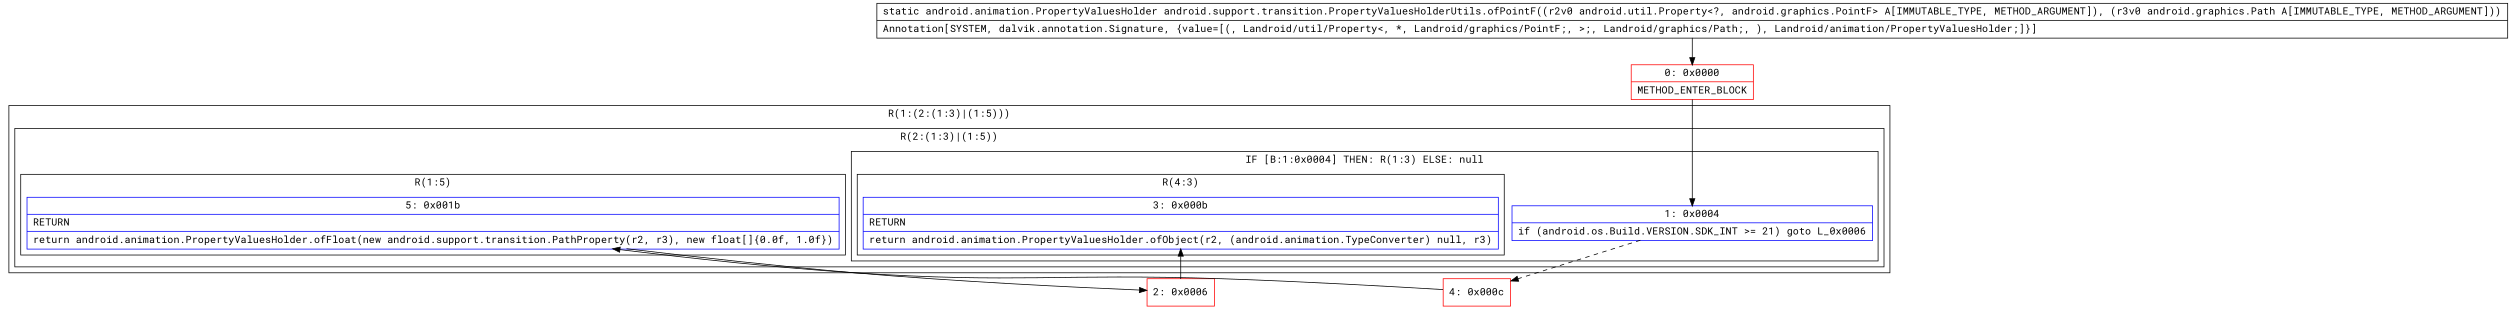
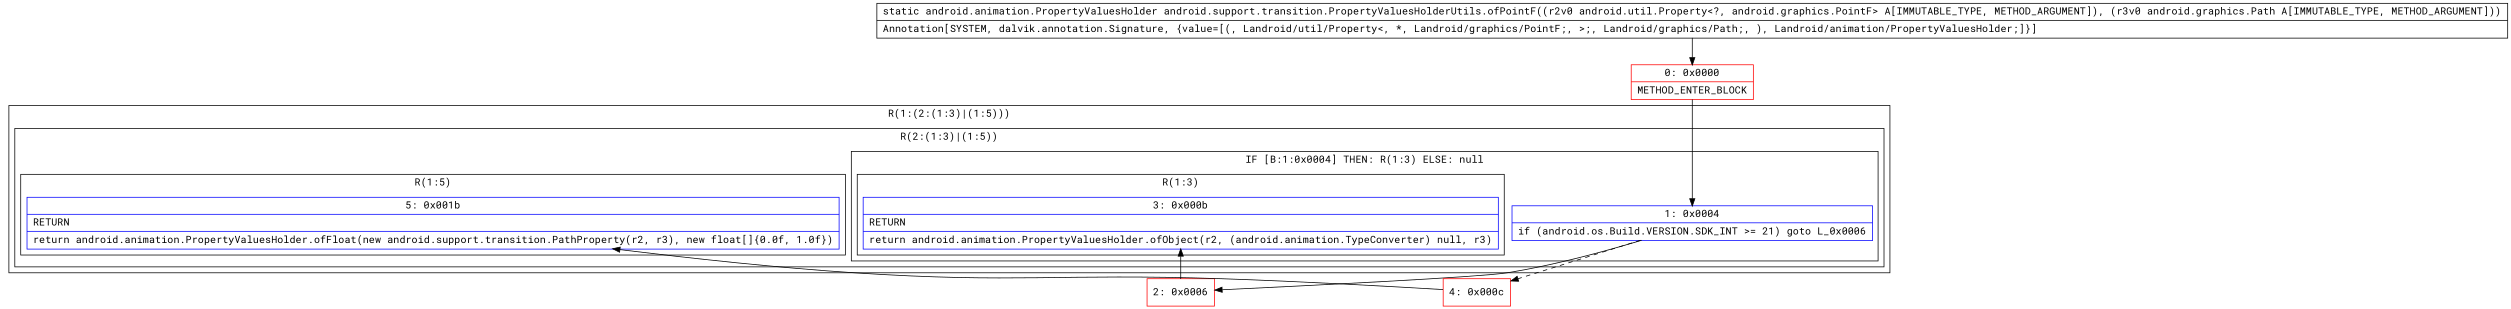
(1181, 183) -> (1181, 183)
(998, 283) -> (1434, 279)
